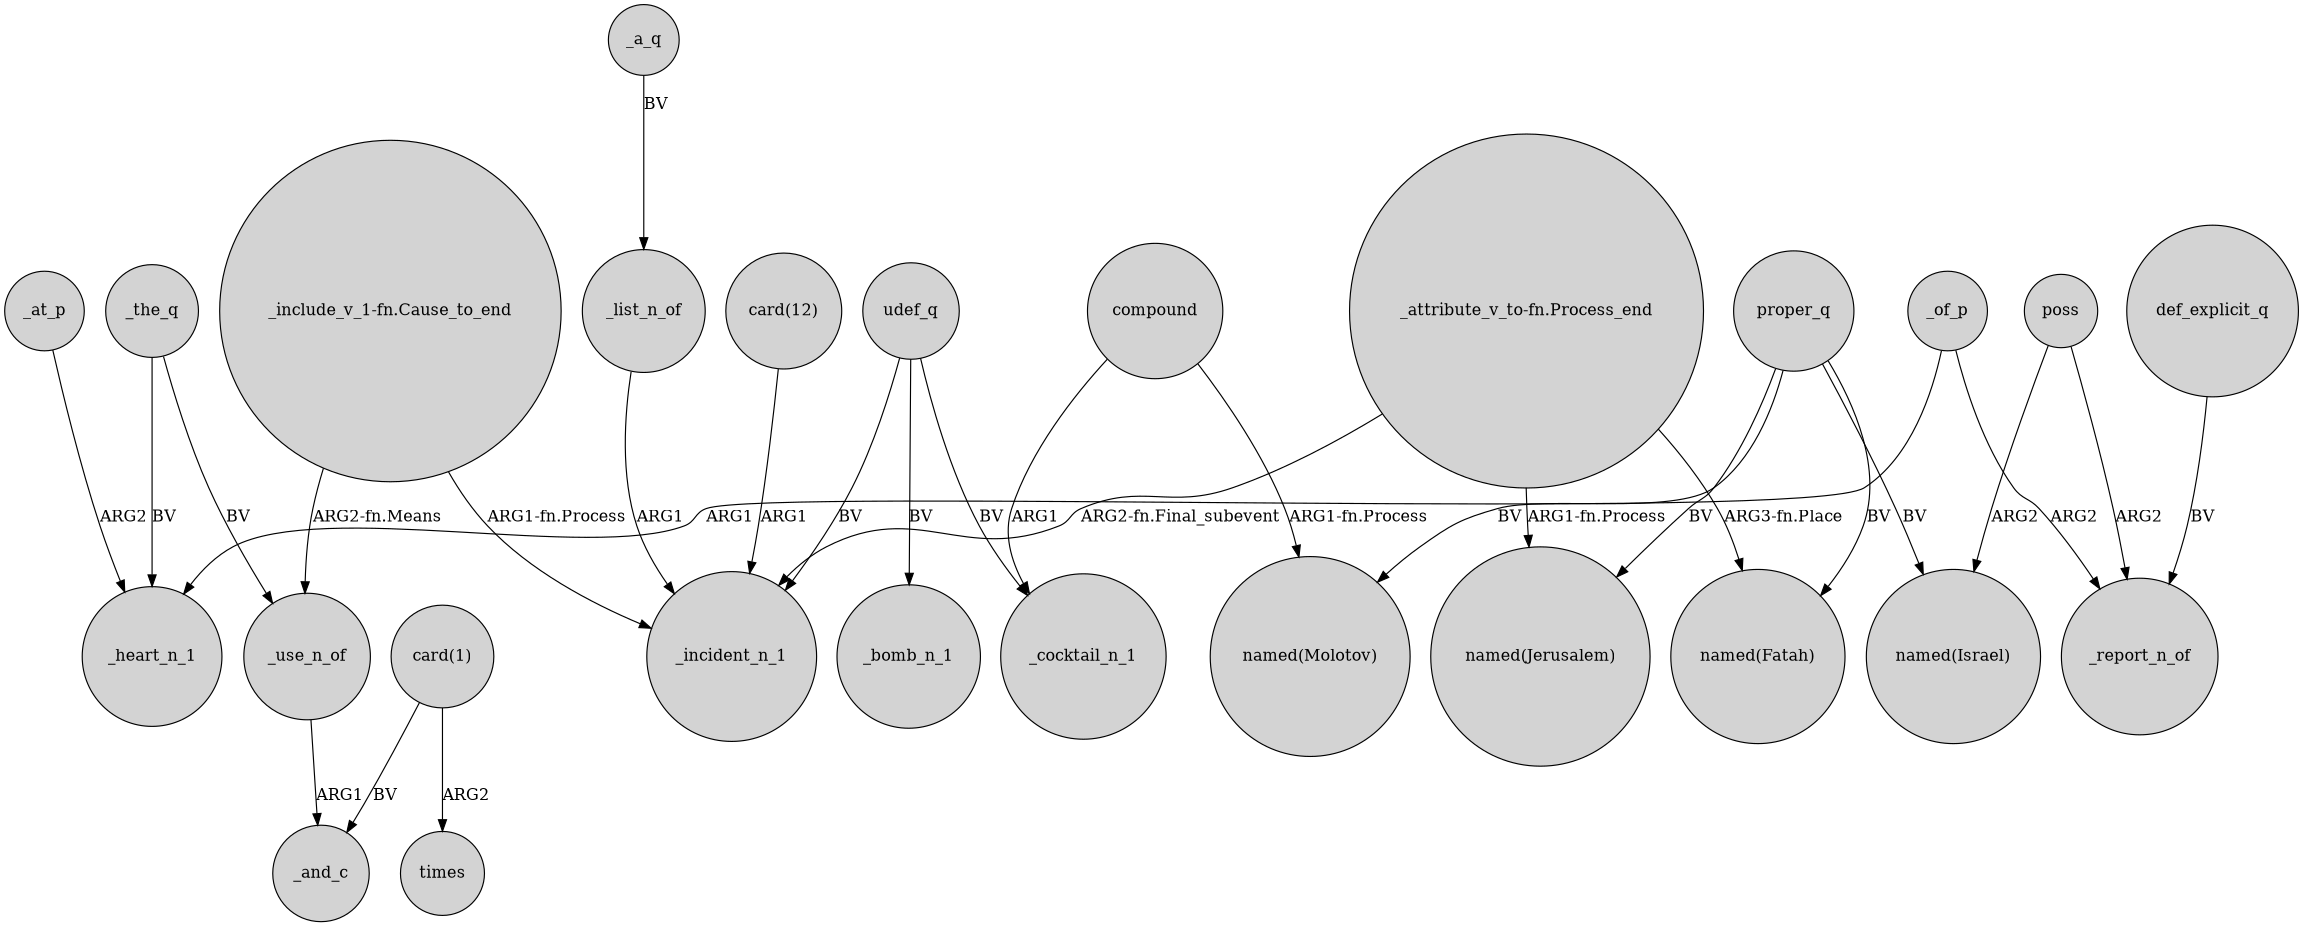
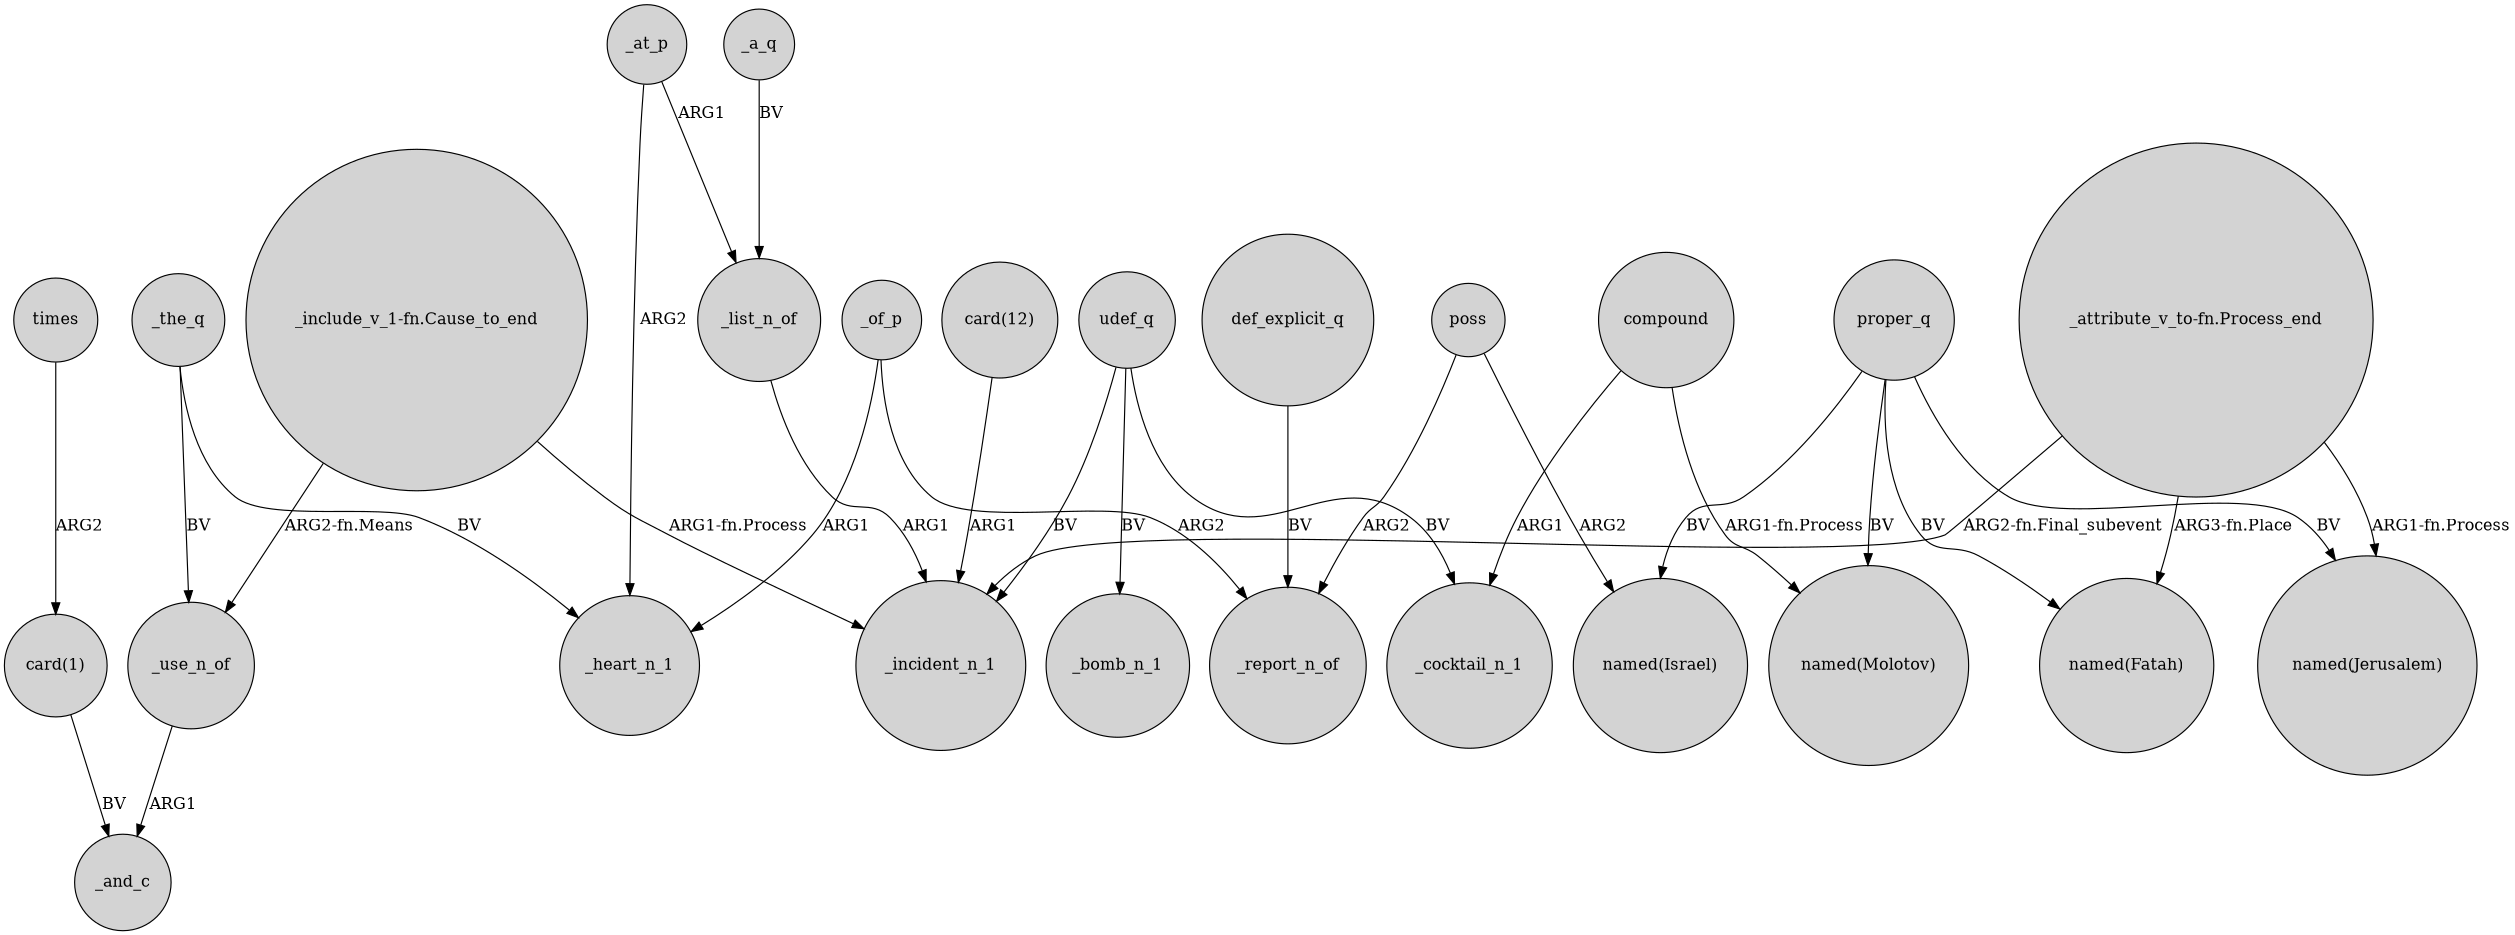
none -> (697, 167)
(442, 764) -> (56, 483)
